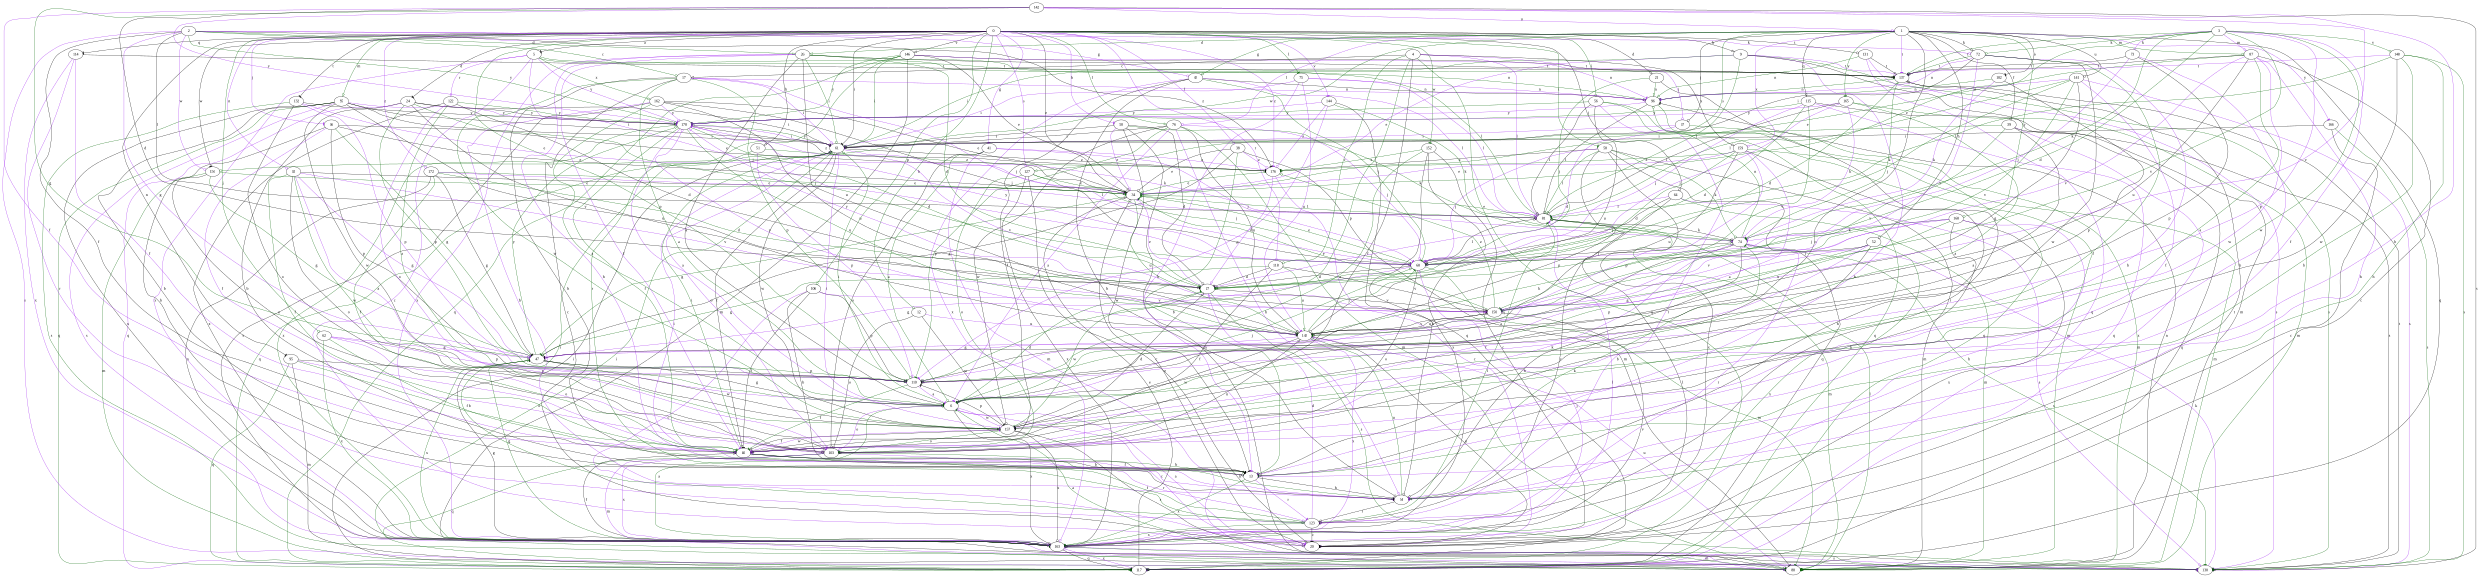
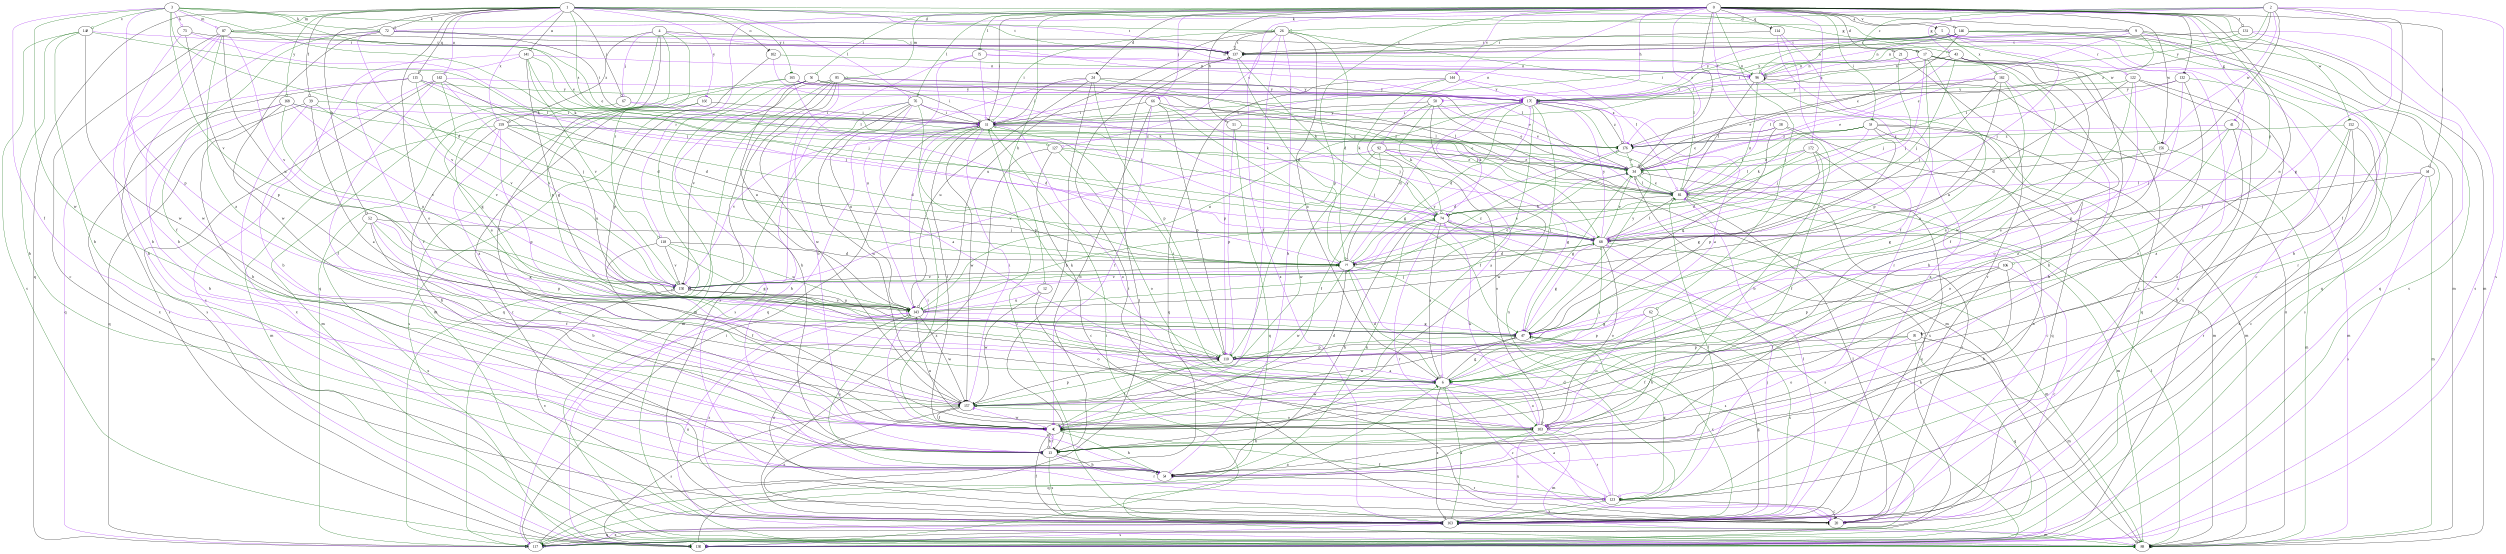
(1468, 19) -> (459, 20)
(1818, 232) -> (704, 118)
(1169, 281) -> none
(966, 544) -> (2082, 520)
